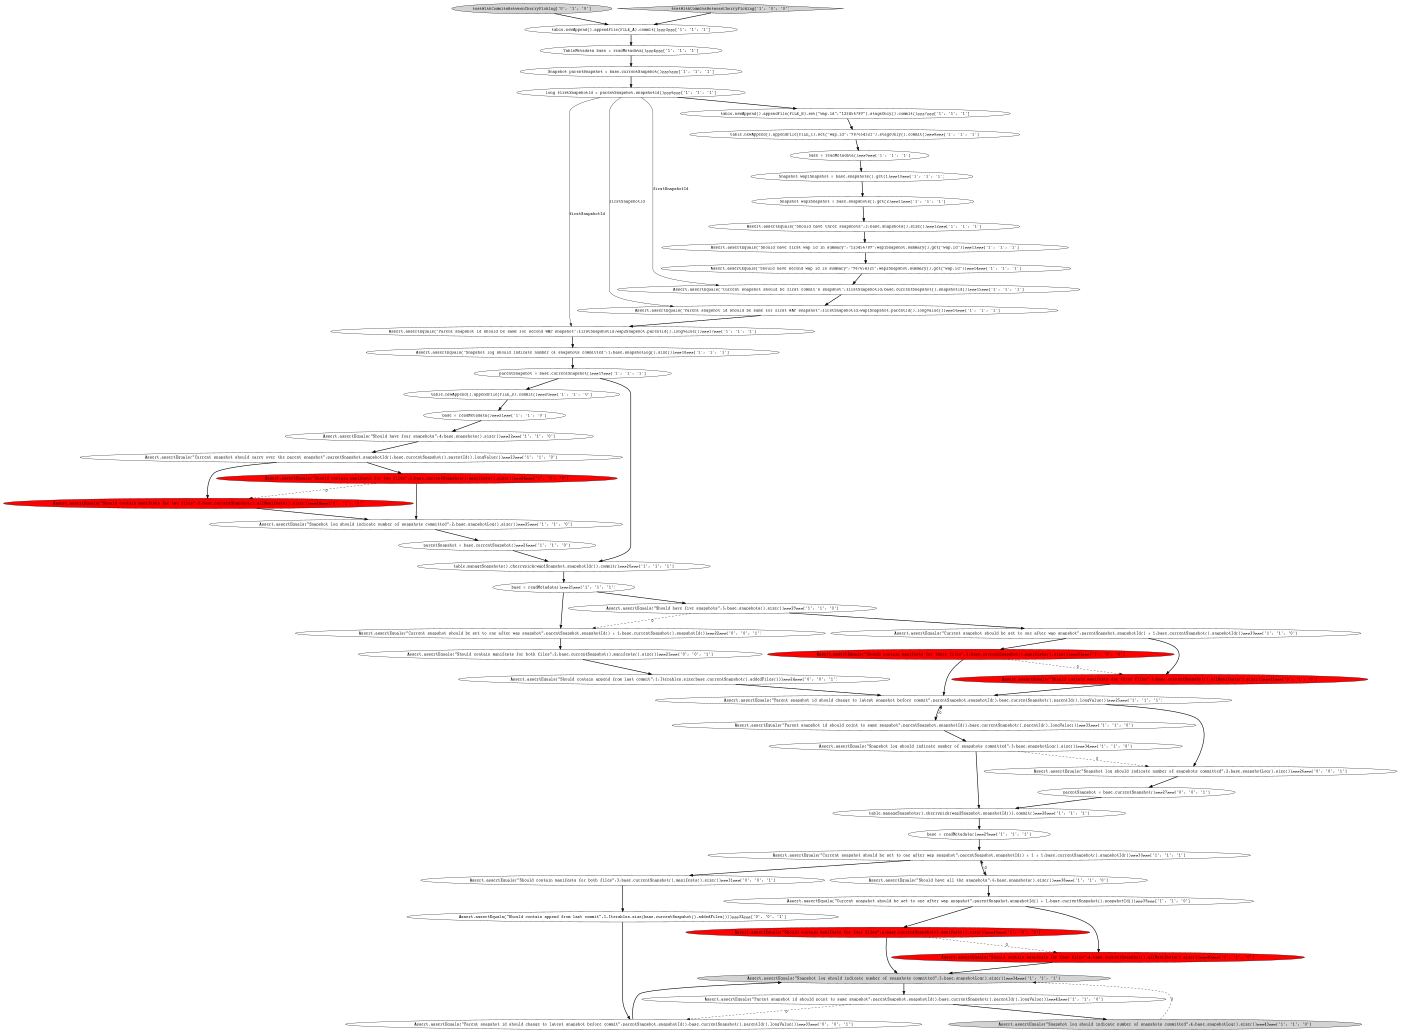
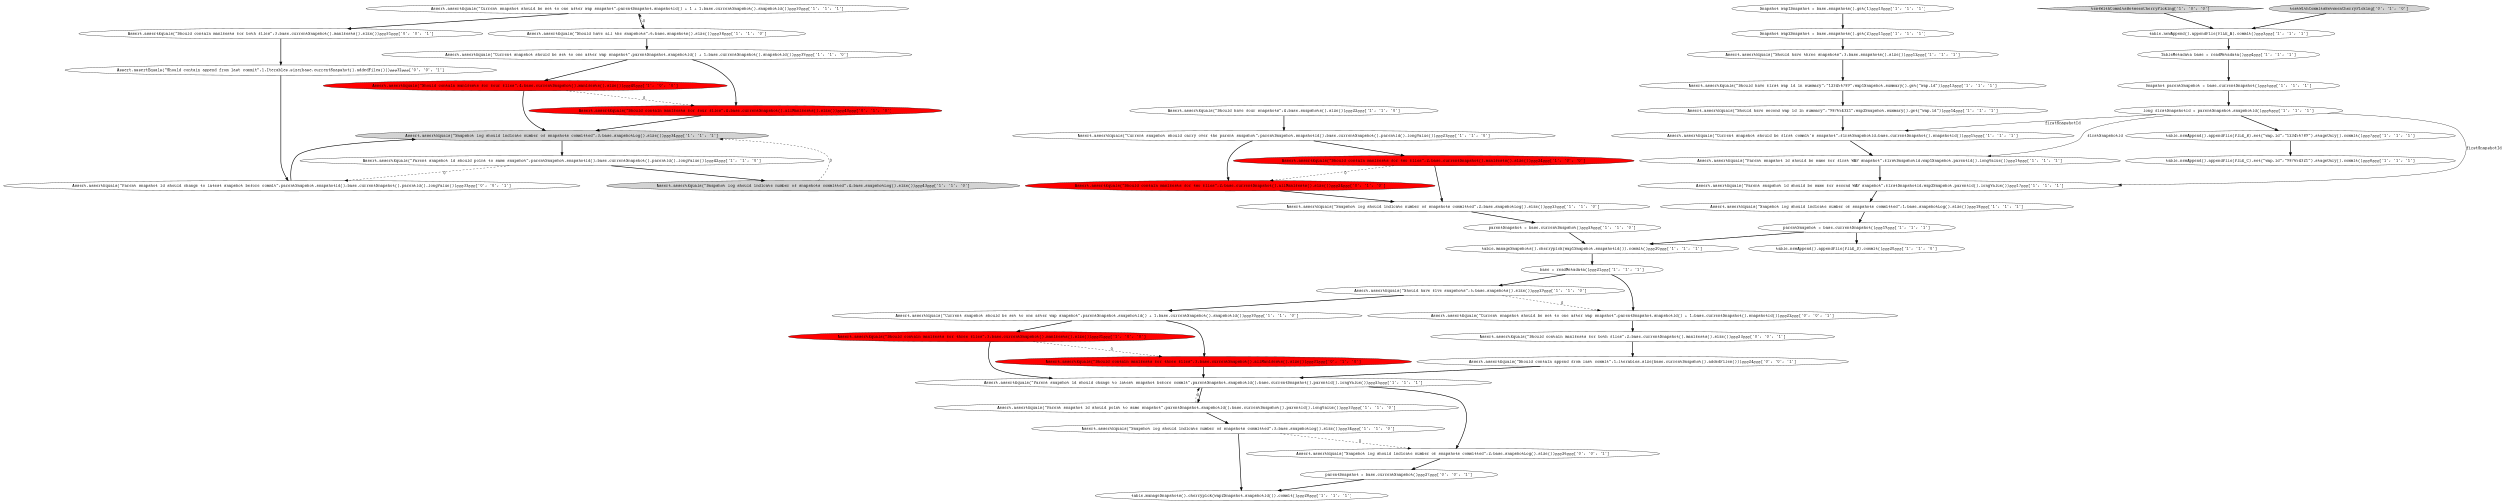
(860, 156) -> none
(494, 415) -> none
(979, 834) -> none
